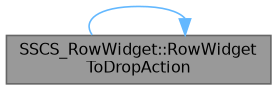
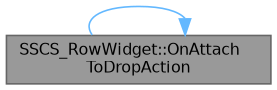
(139, 60) -> (139, 60)
